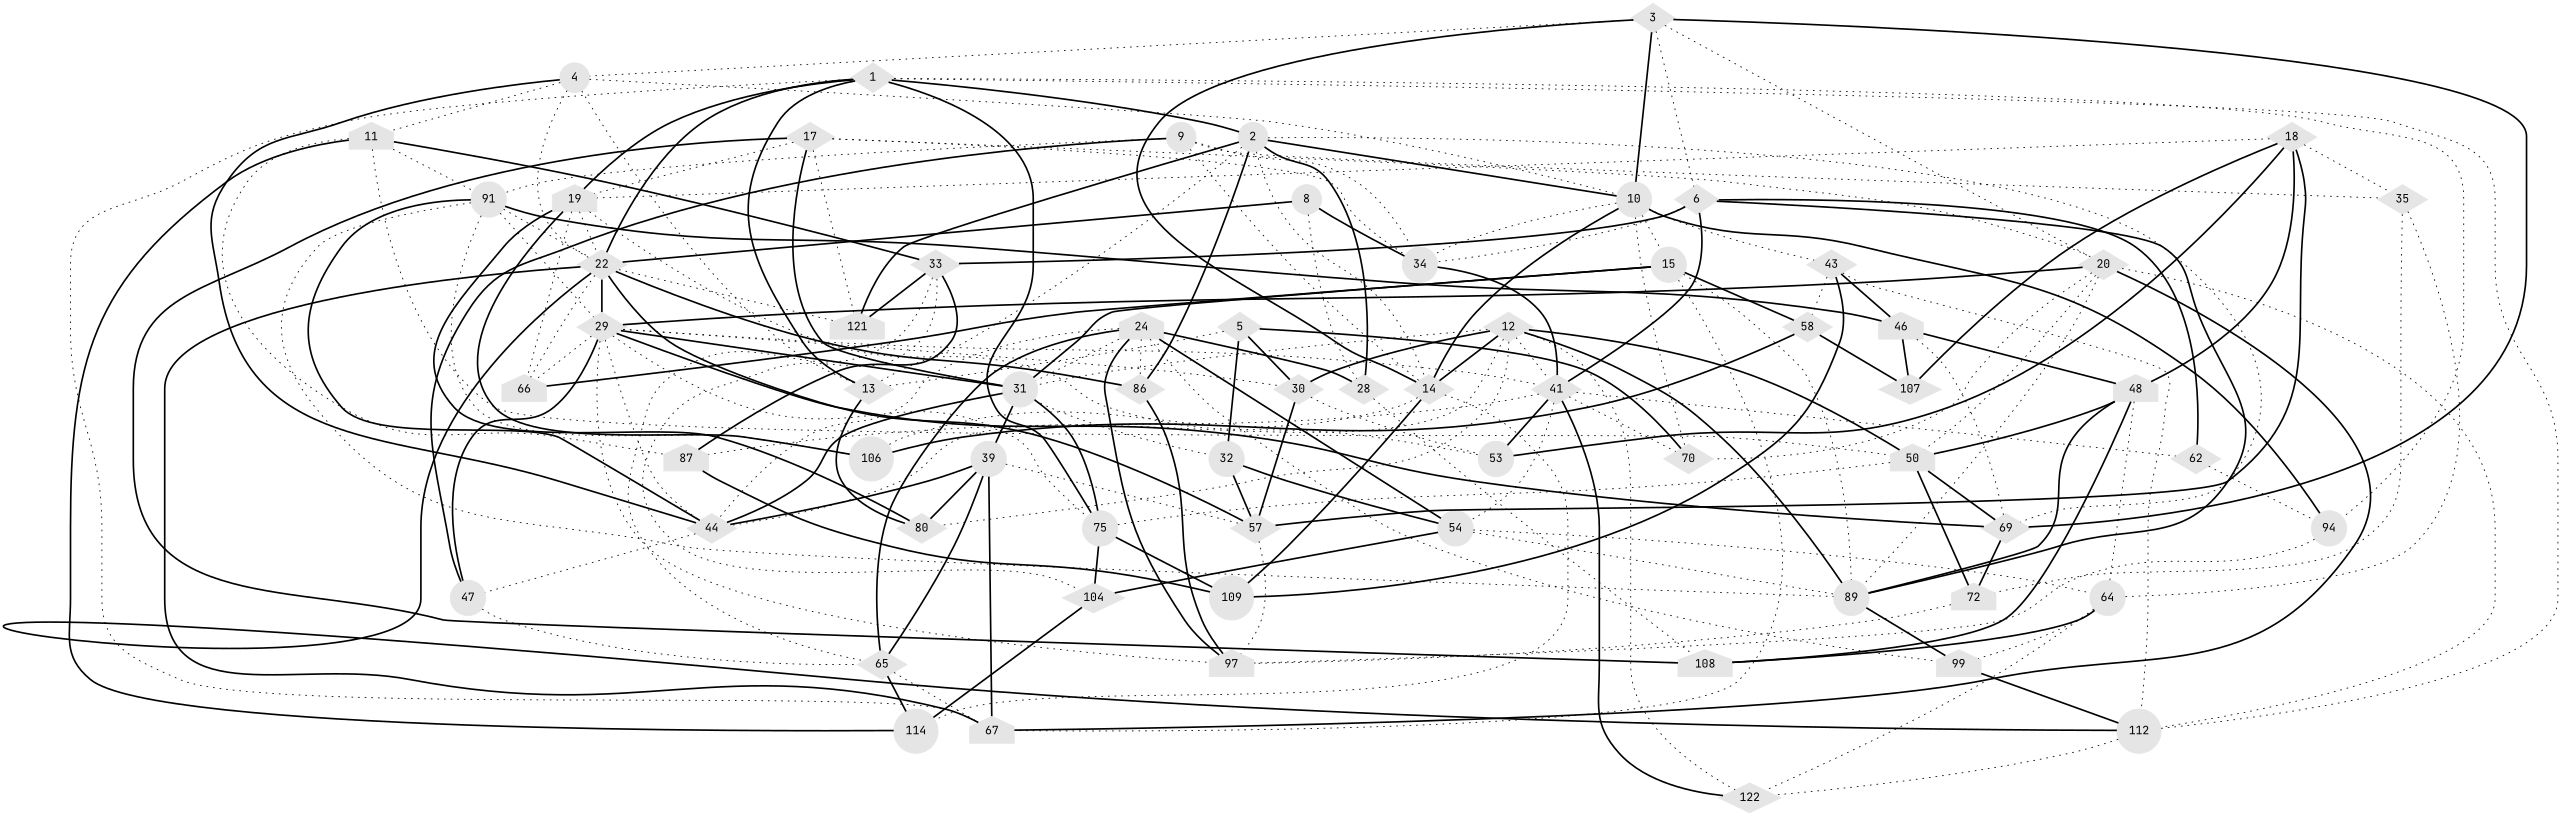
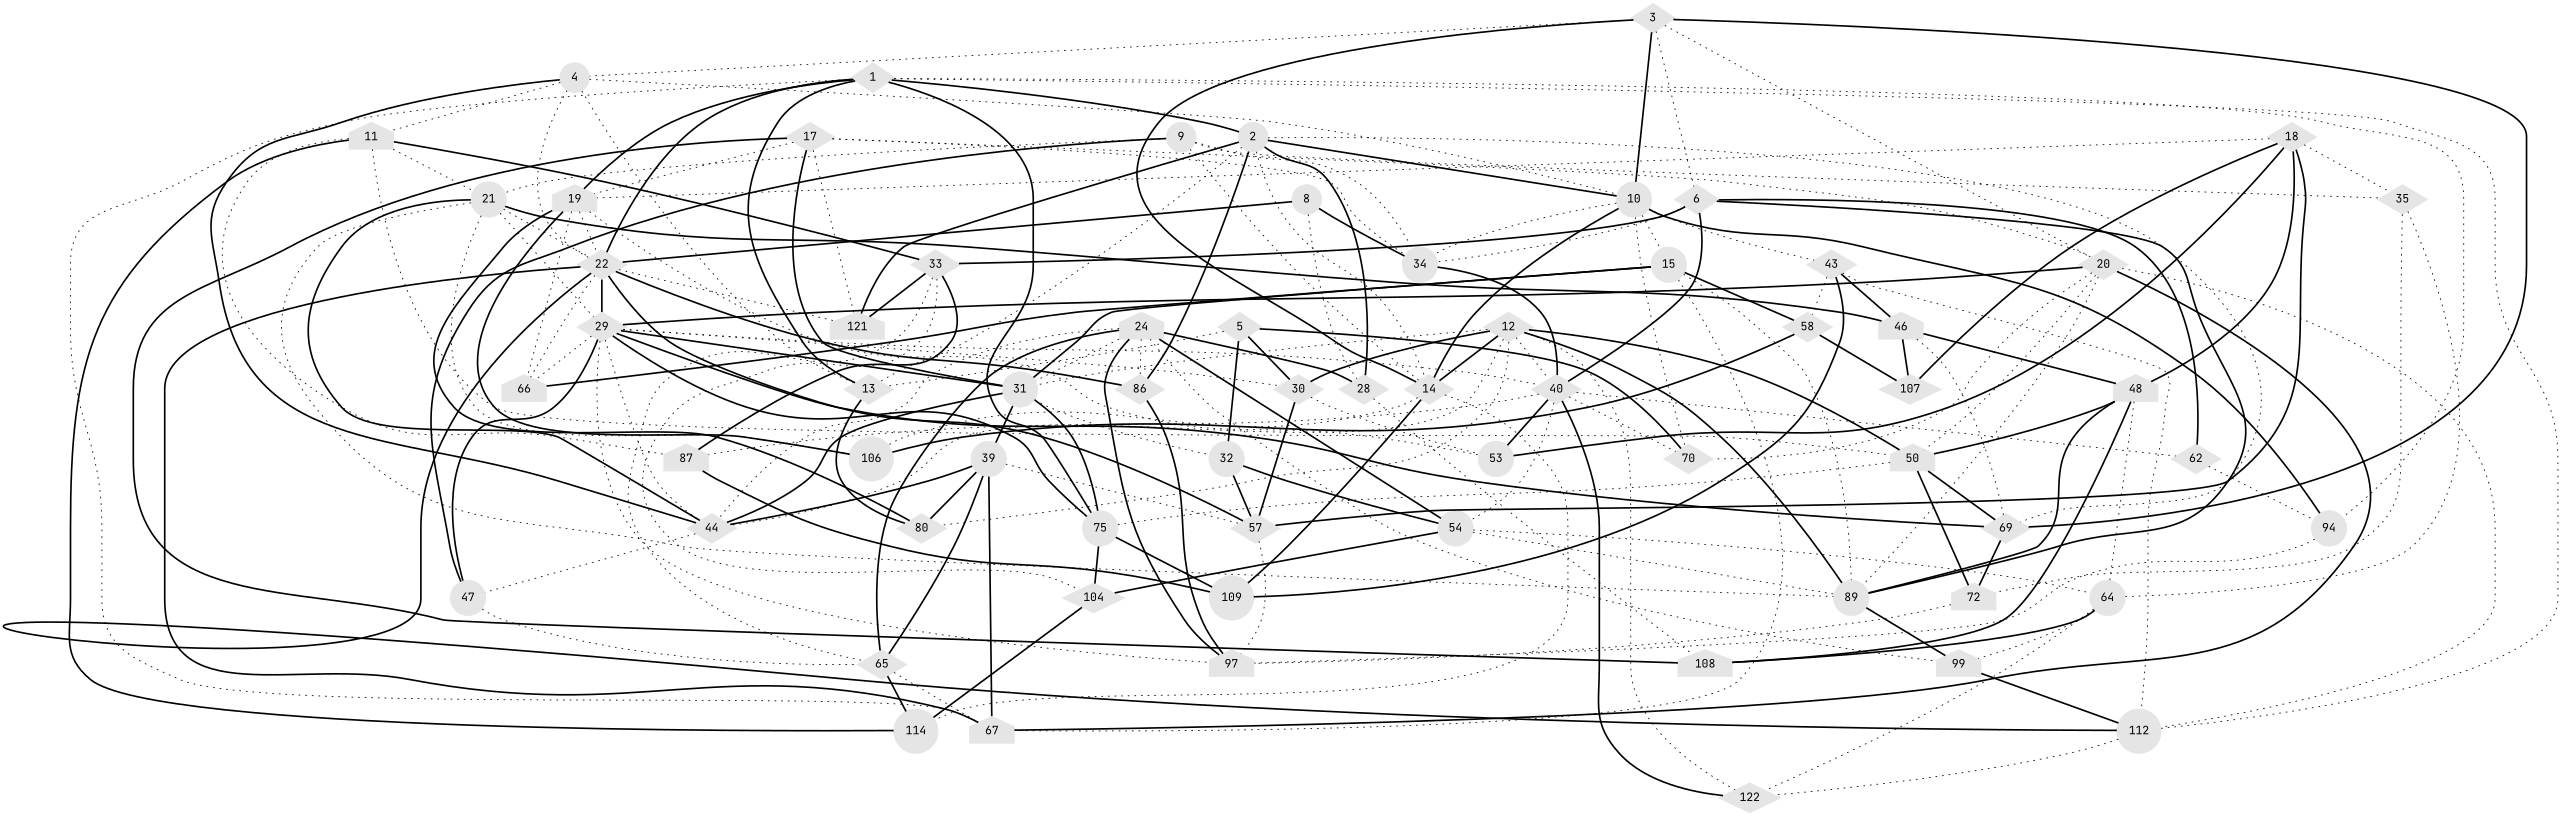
(489, 200) -> (489, 200)
(1556, 389) -> (1556, 389)
(834, 418) -> (834, 418)
